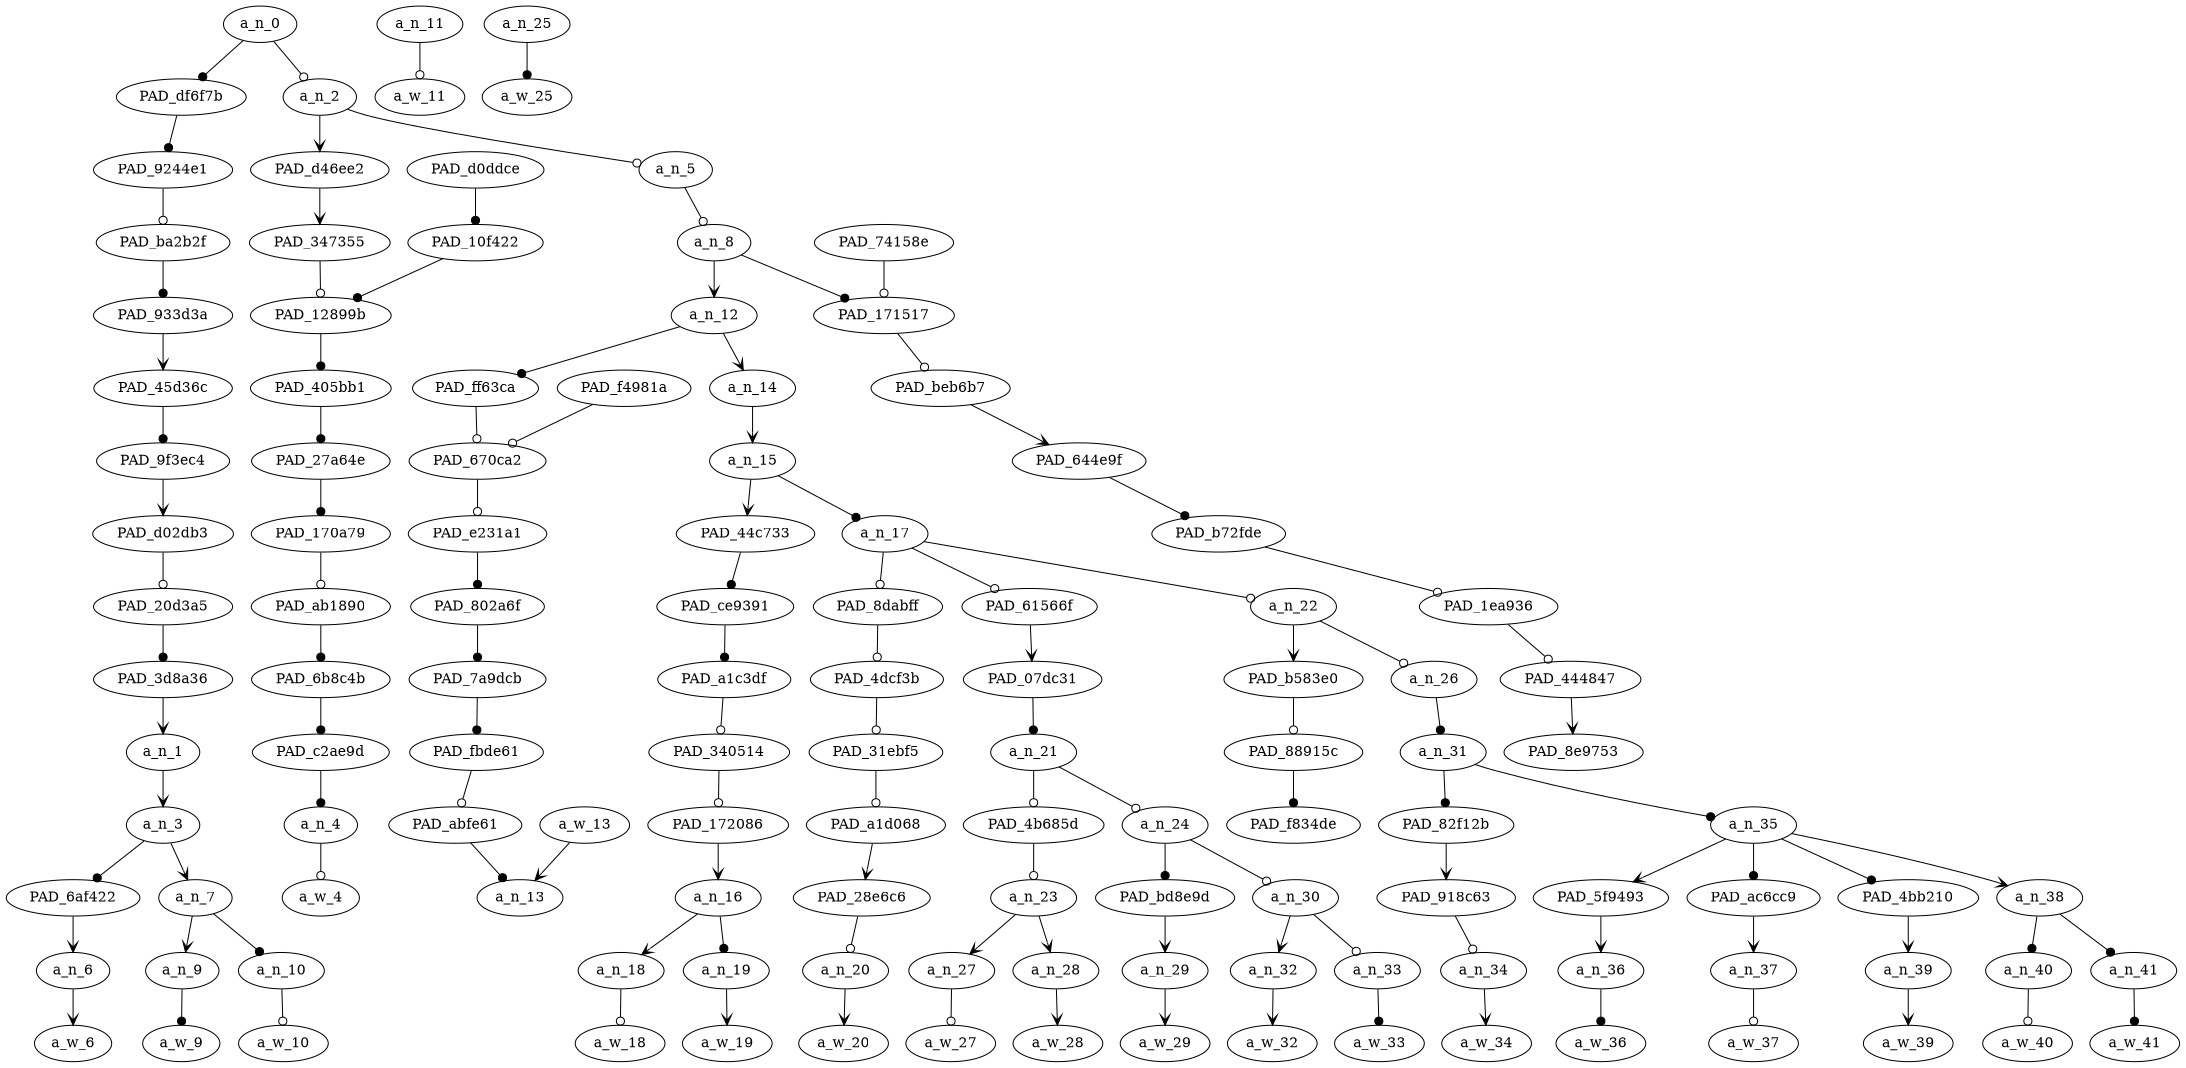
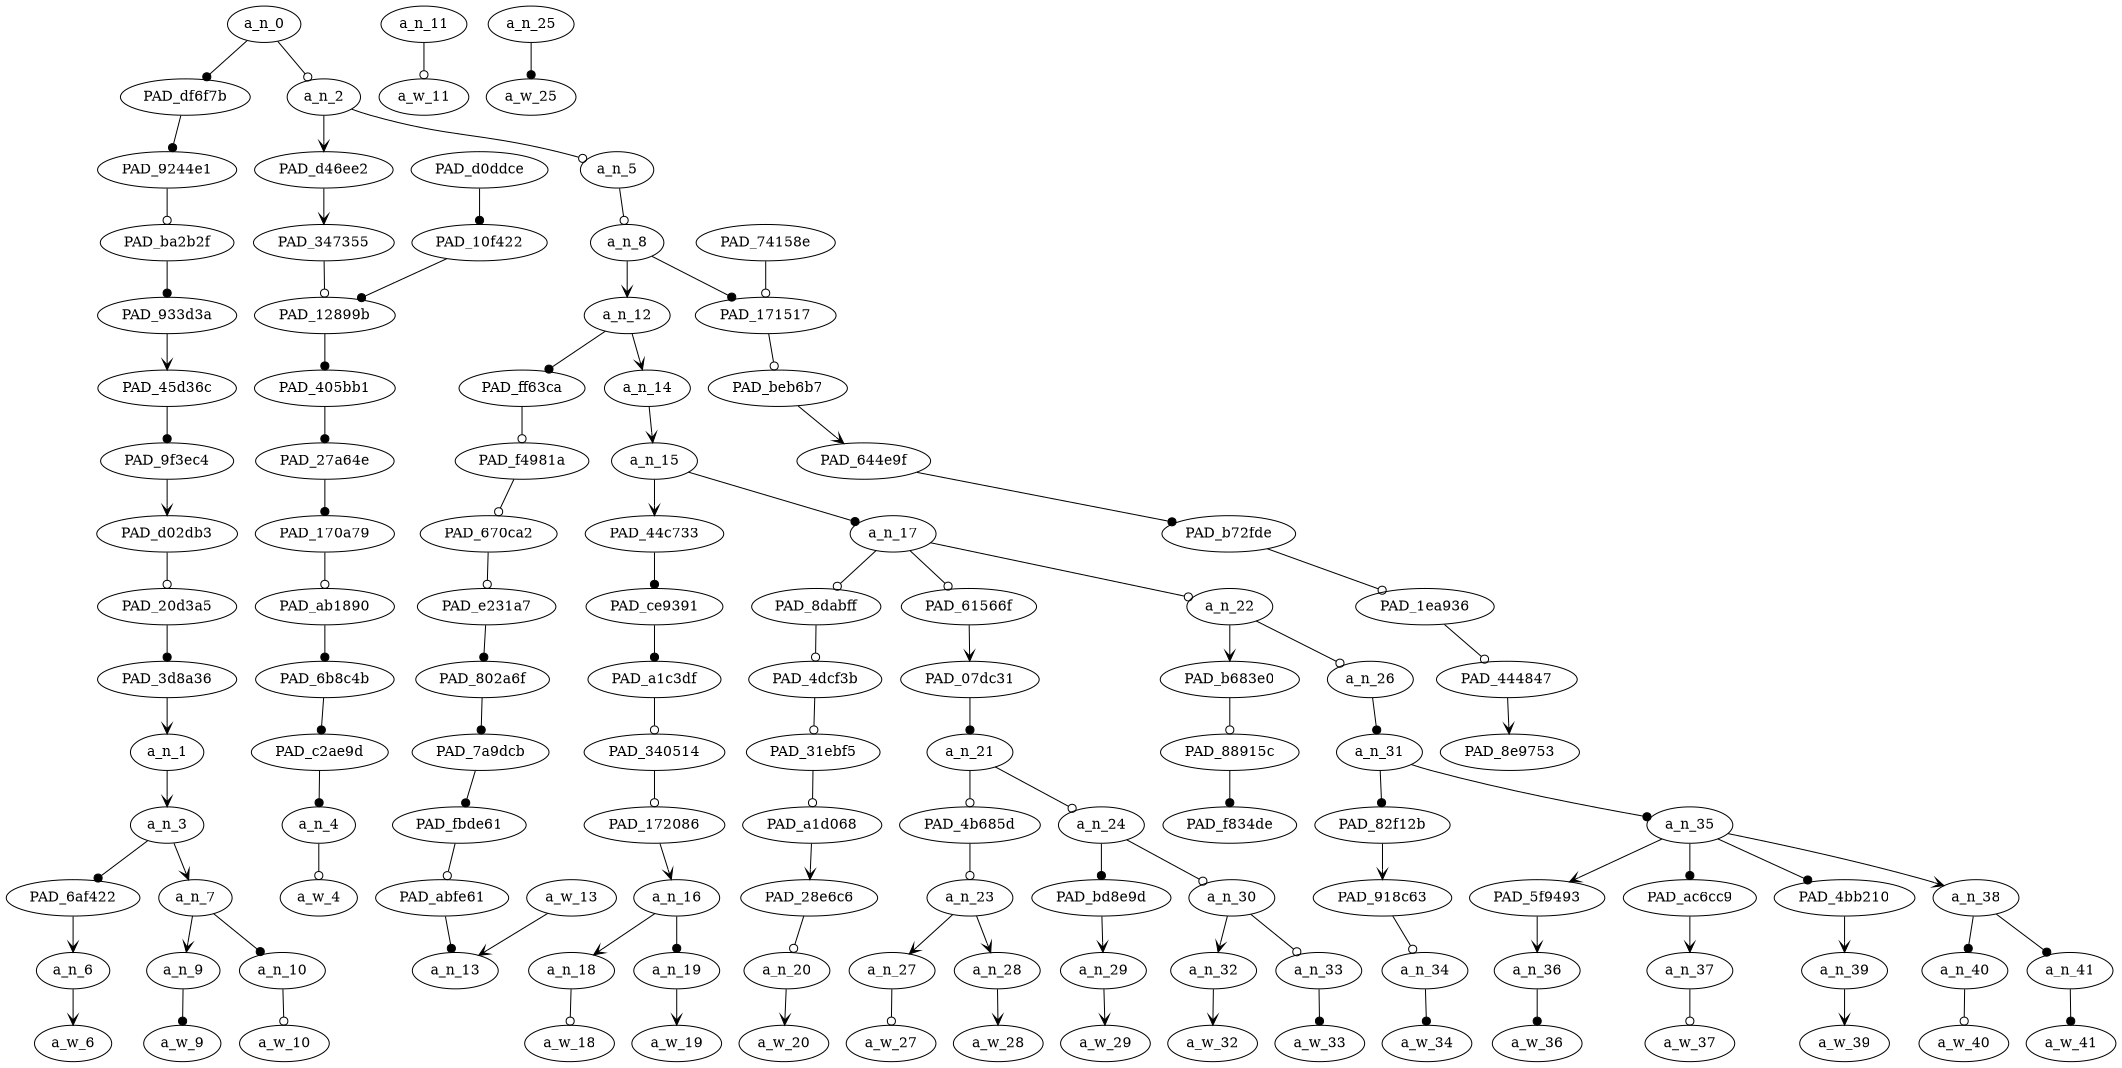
(476, 421) -> (522, 421)
(478, 534) -> (487, 607)
(1294, 679) -> (1230, 679)
(1485, 1002) -> (1426, 1003)
